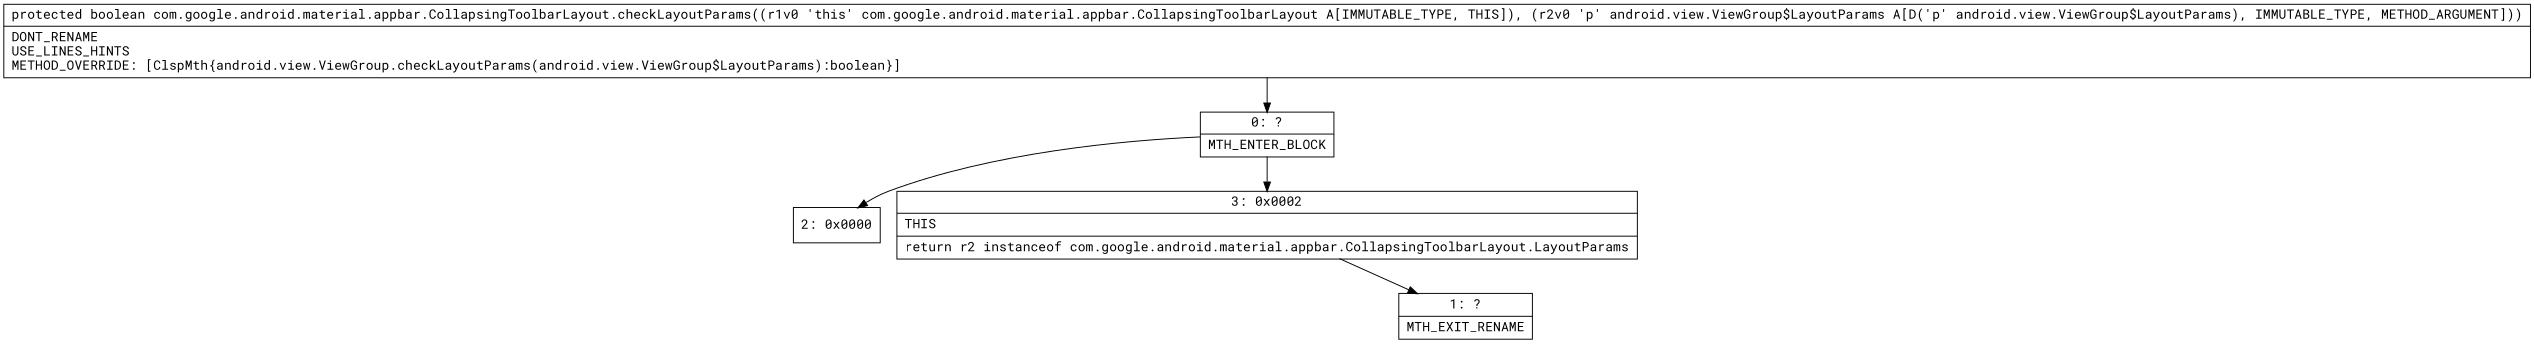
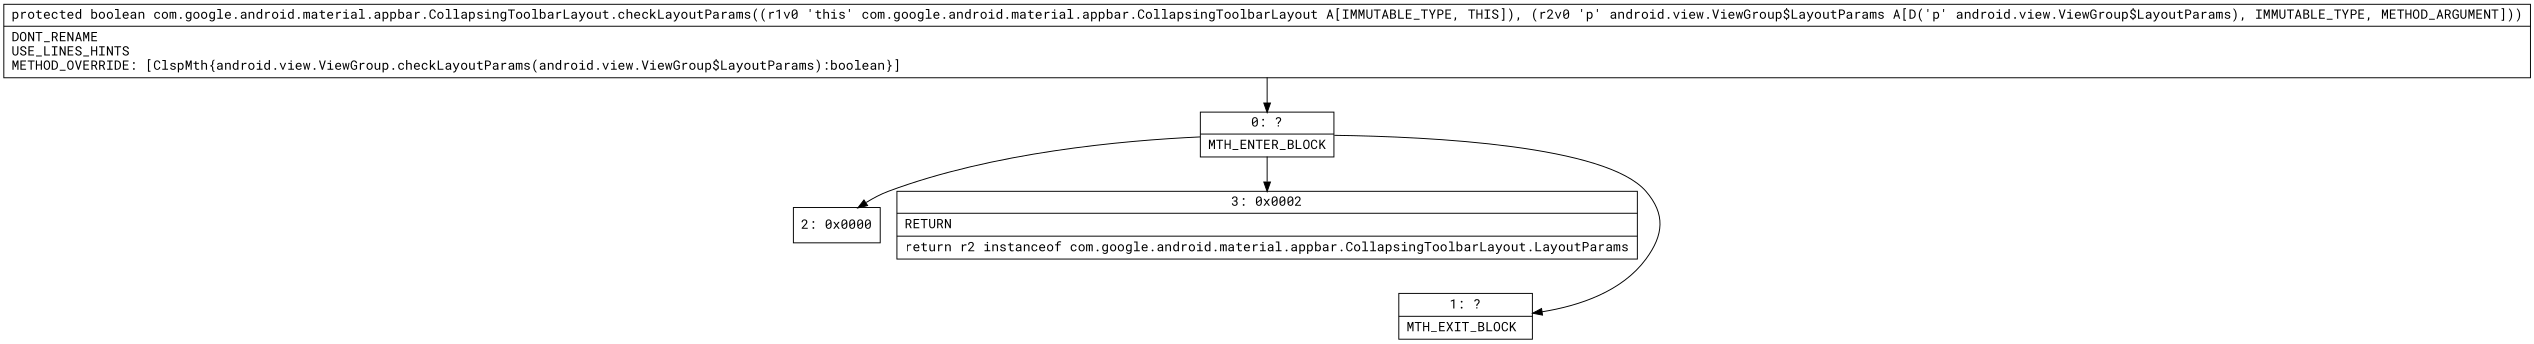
(921, 224) -> (928, 224)
(1374, 274) -> (1590, 162)
(1466, 327) -> (1462, 327)
